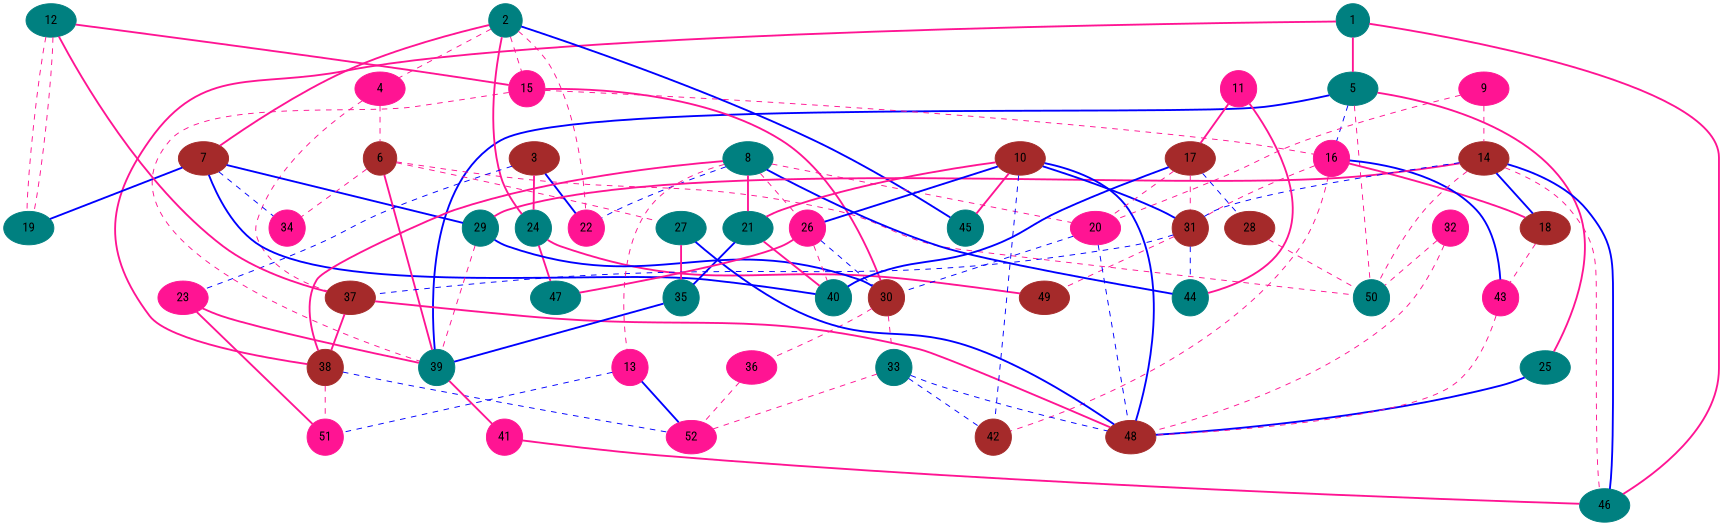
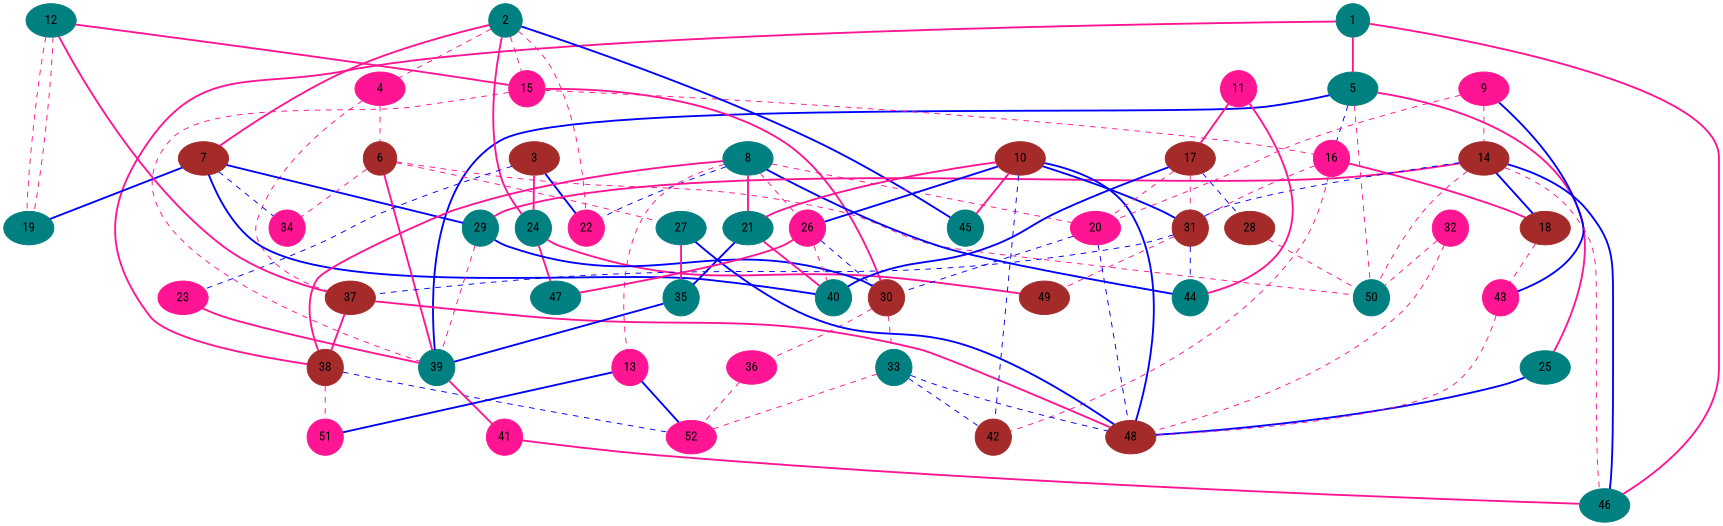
(1469, 203) -> (1553, 163)
(255, 368) -> none
(464, 405) -> (464, 405)
